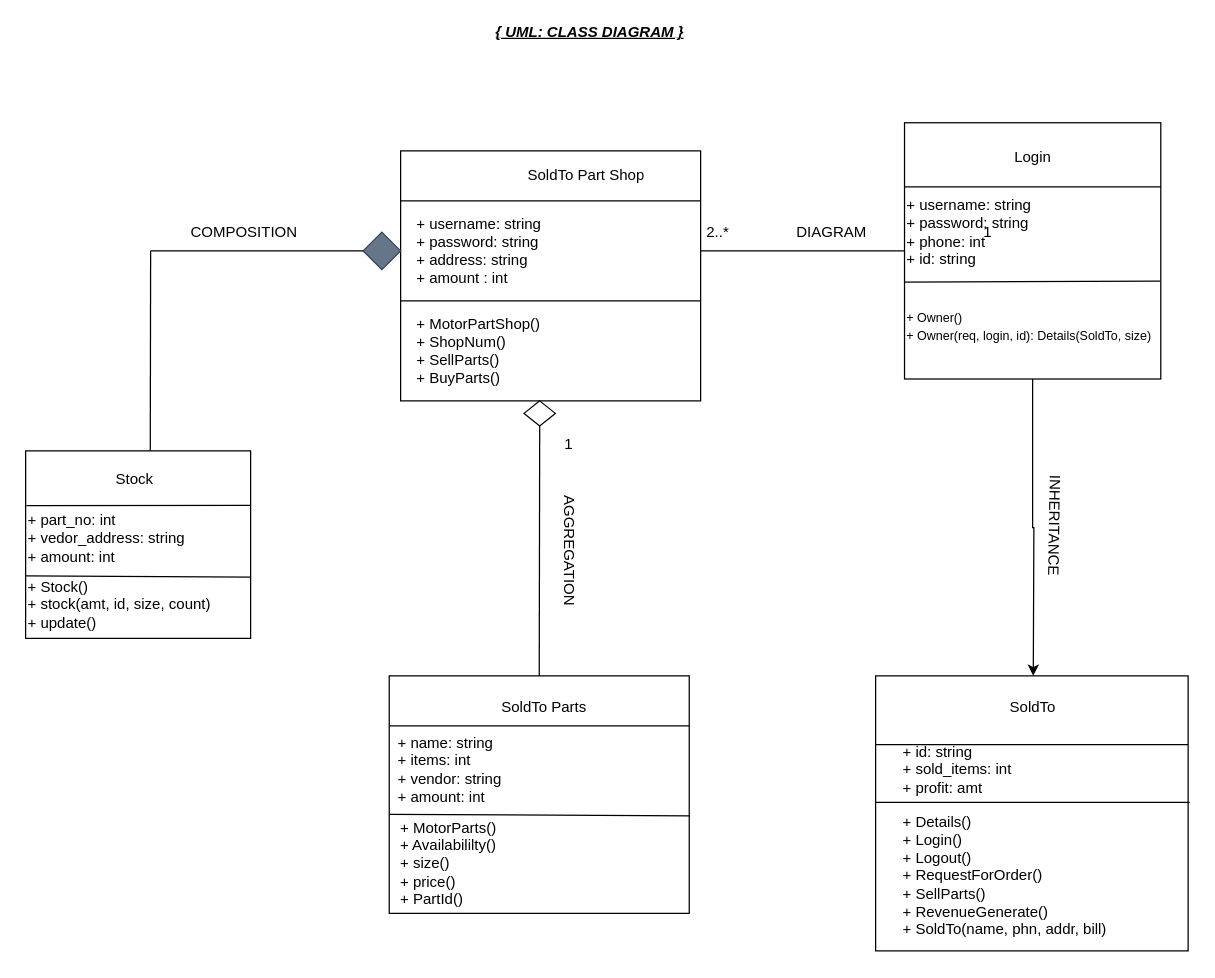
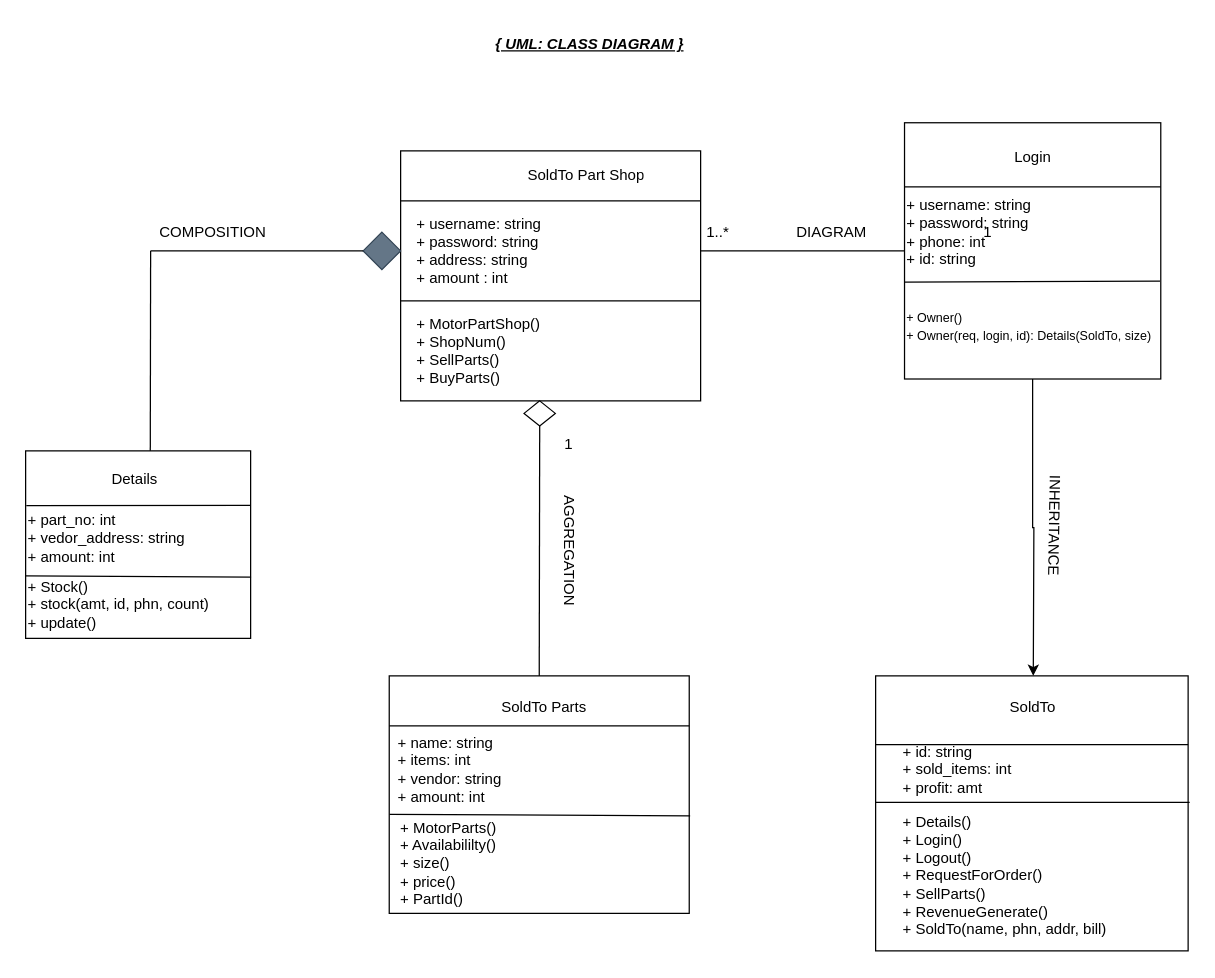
(590, 32) -> (590, 44)
(244, 232) -> (213, 232)
(718, 232) -> (718, 232)
(135, 479) -> (135, 479)
(121, 604) -> (121, 604)
